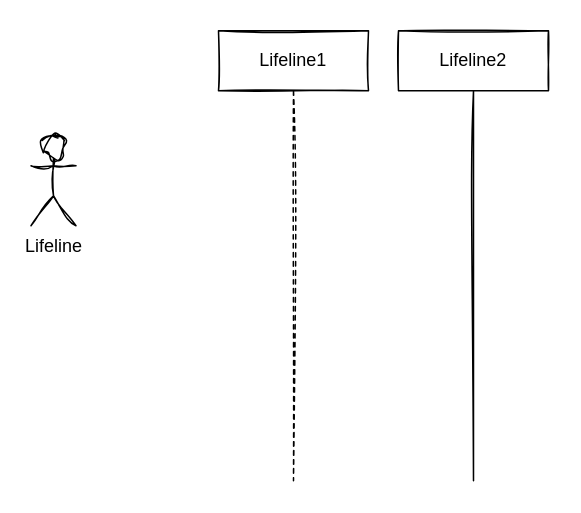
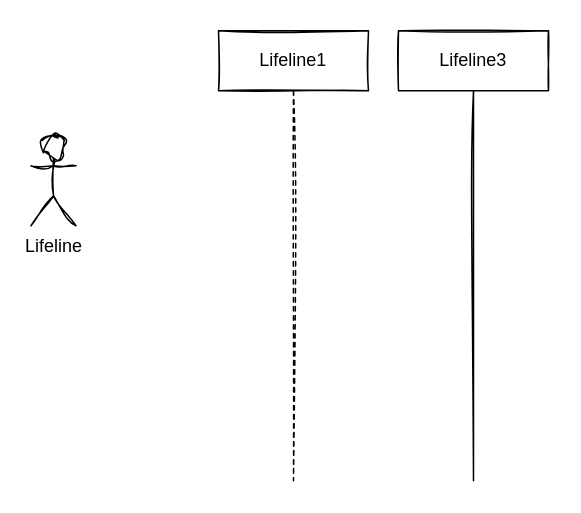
(473, 61) -> (473, 61)
